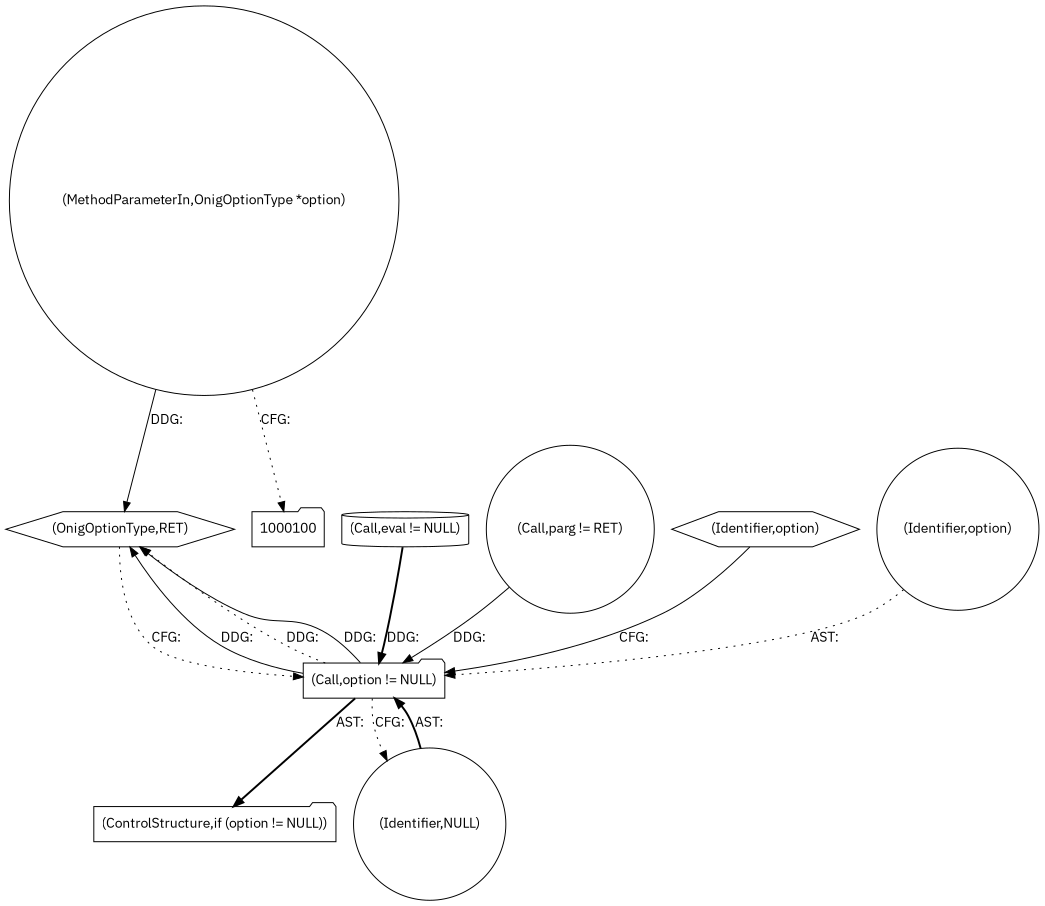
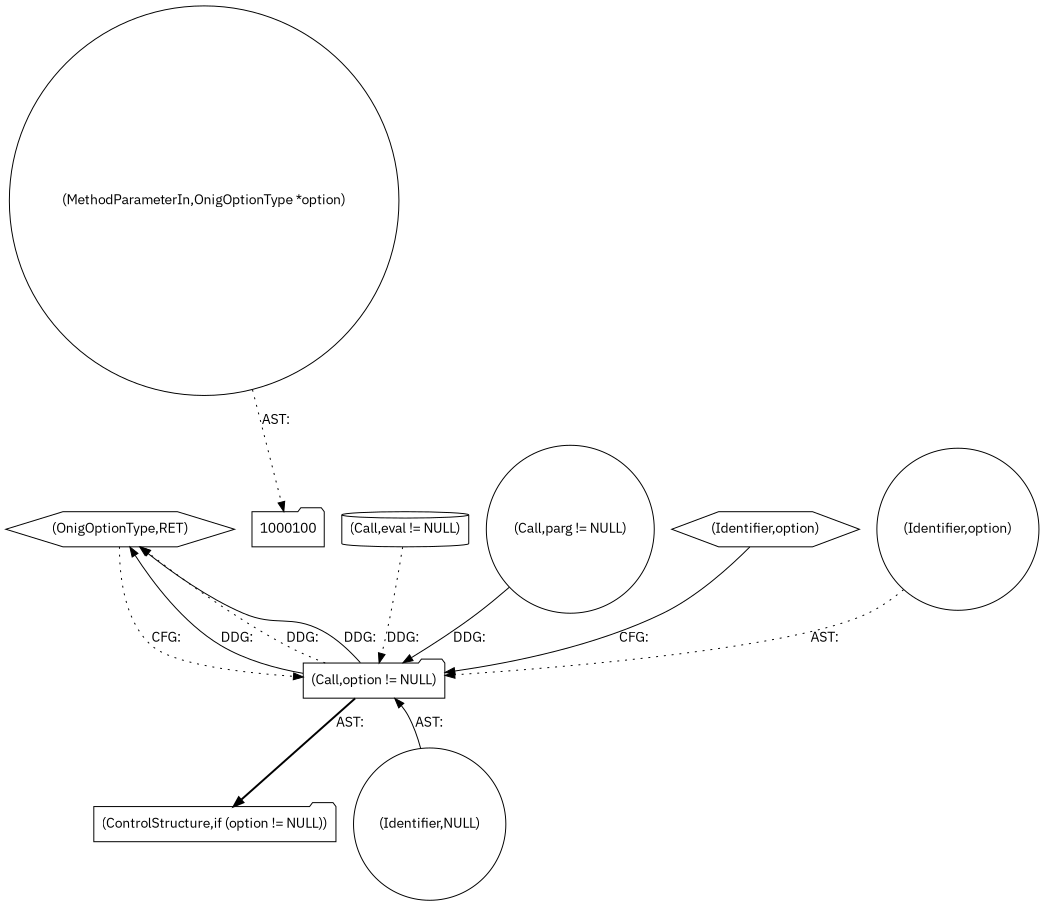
(277, 420) -> (277, 420)
(141, 446) -> none
(570, 529) -> (570, 529)
(393, 601) -> (393, 601)
(374, 726) -> none
(413, 726) -> (413, 726)
